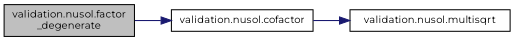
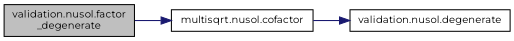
(242, 21) -> (242, 21)
(430, 21) -> (430, 21)
